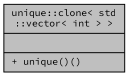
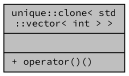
(47, 62) -> (53, 62)
